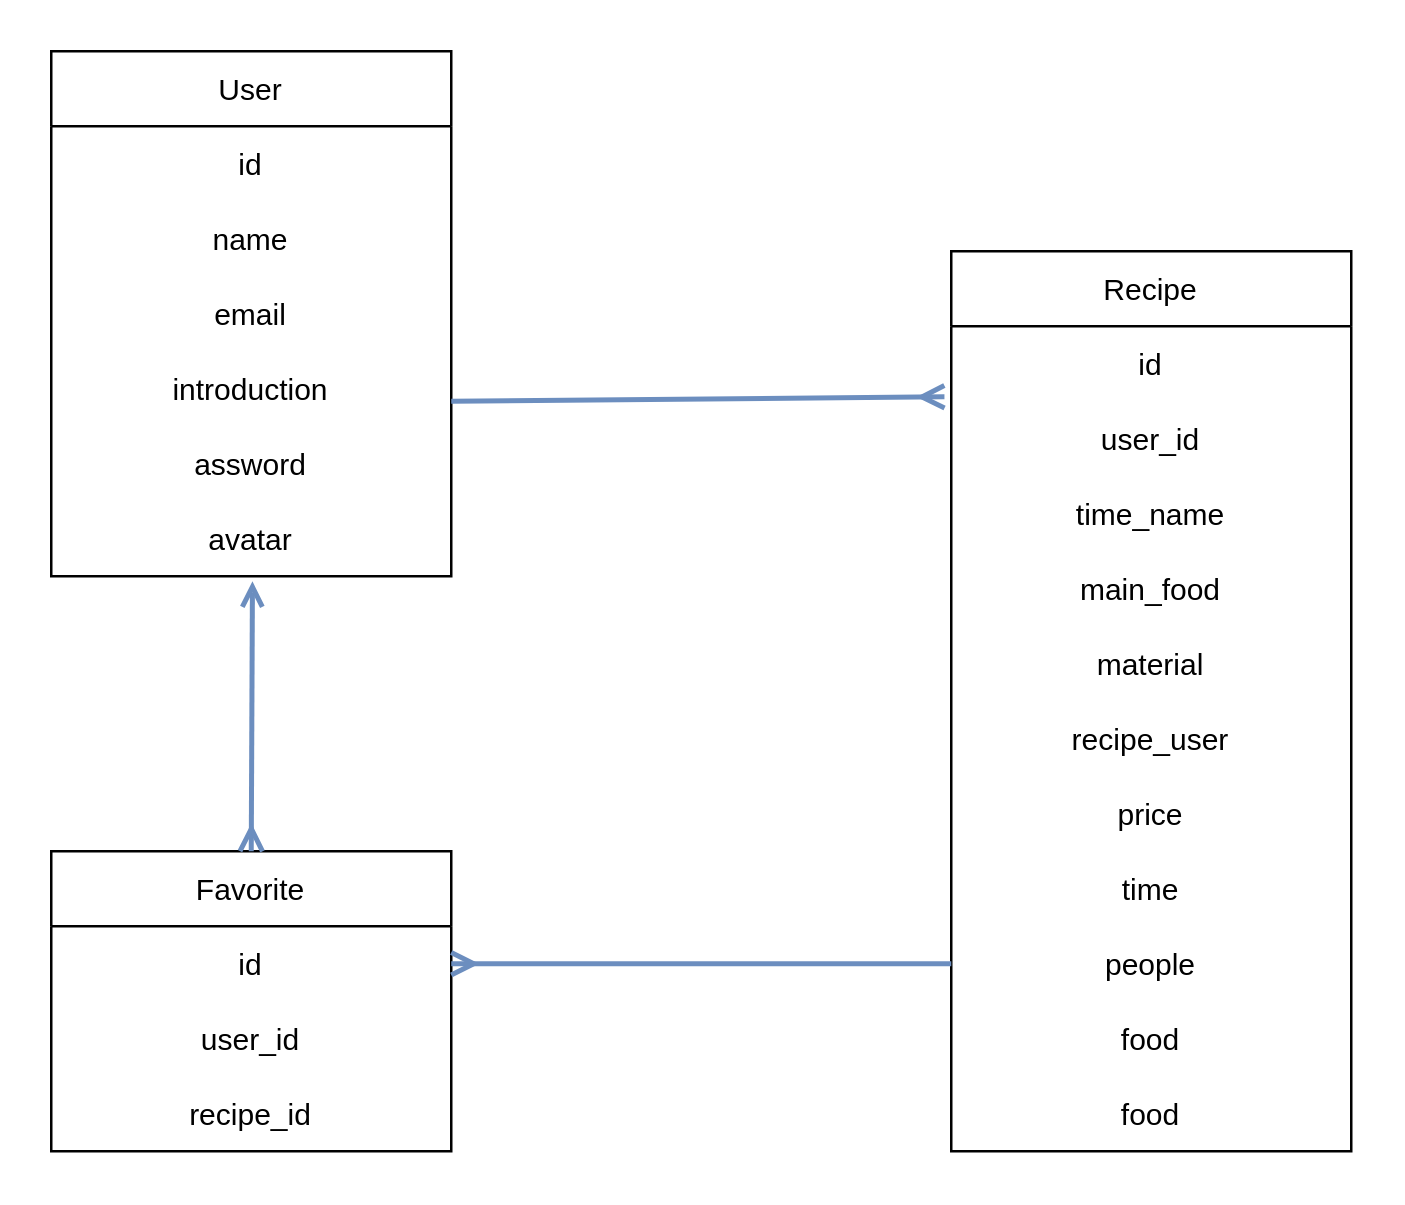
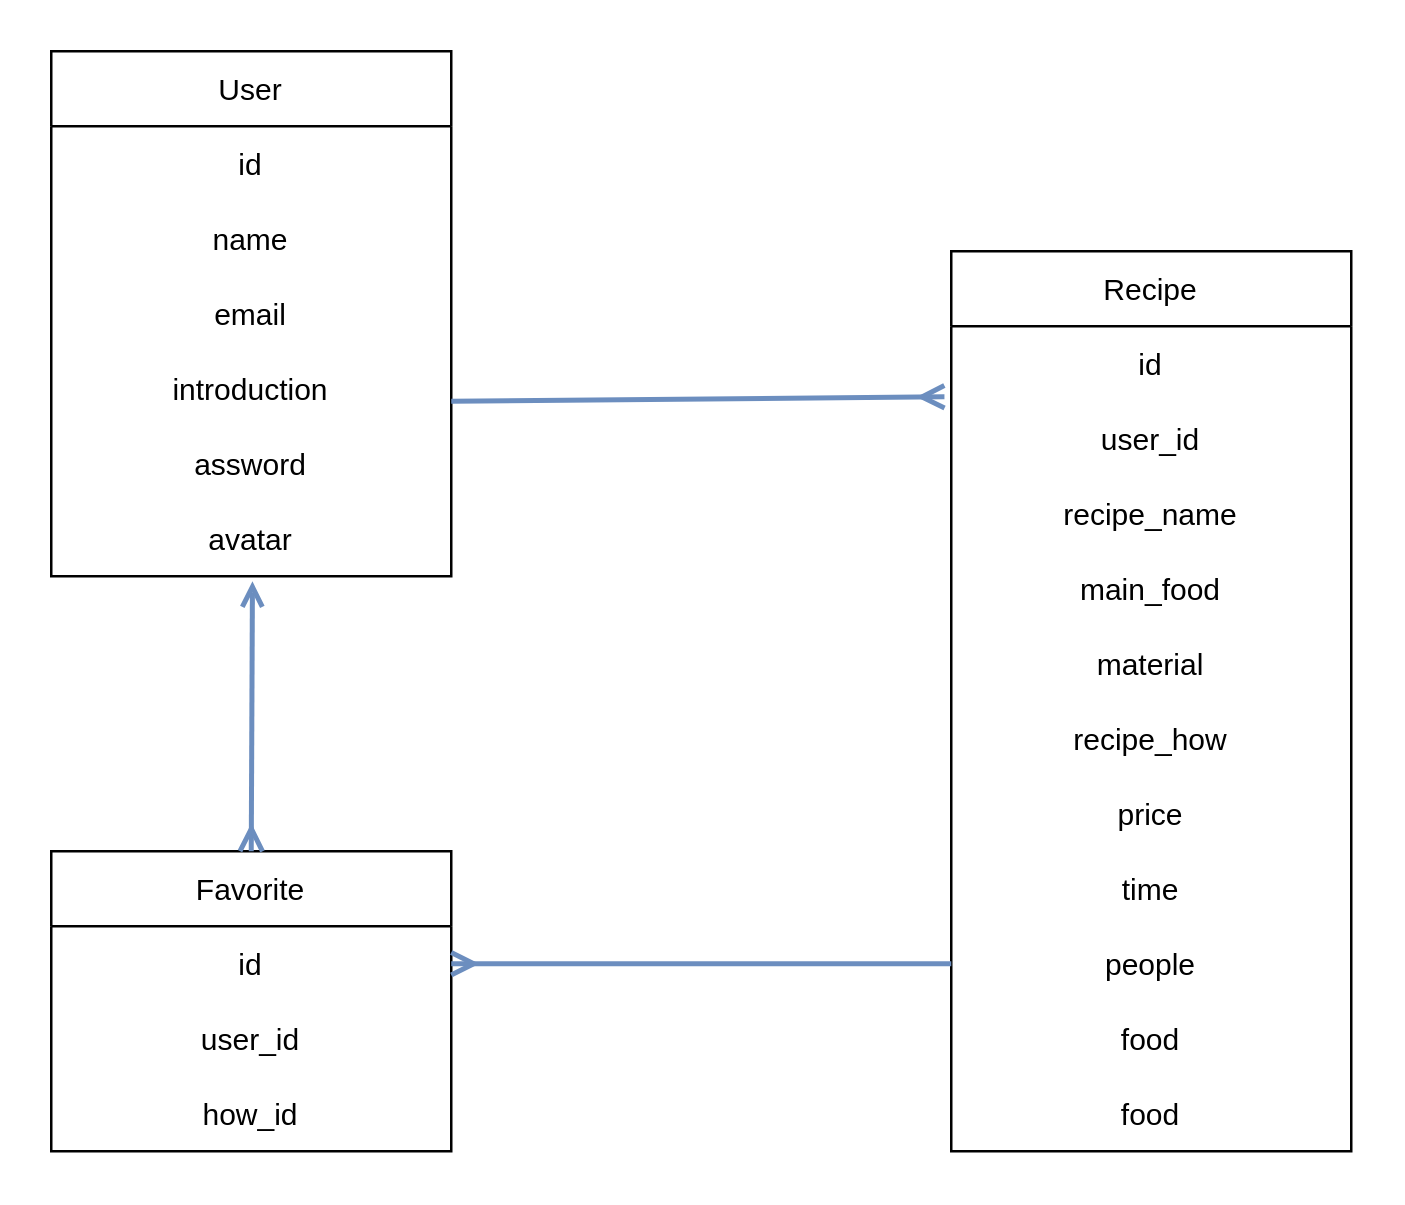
(1150, 515) -> (1150, 515)
(1150, 740) -> (1150, 740)
(250, 1115) -> (250, 1115)
